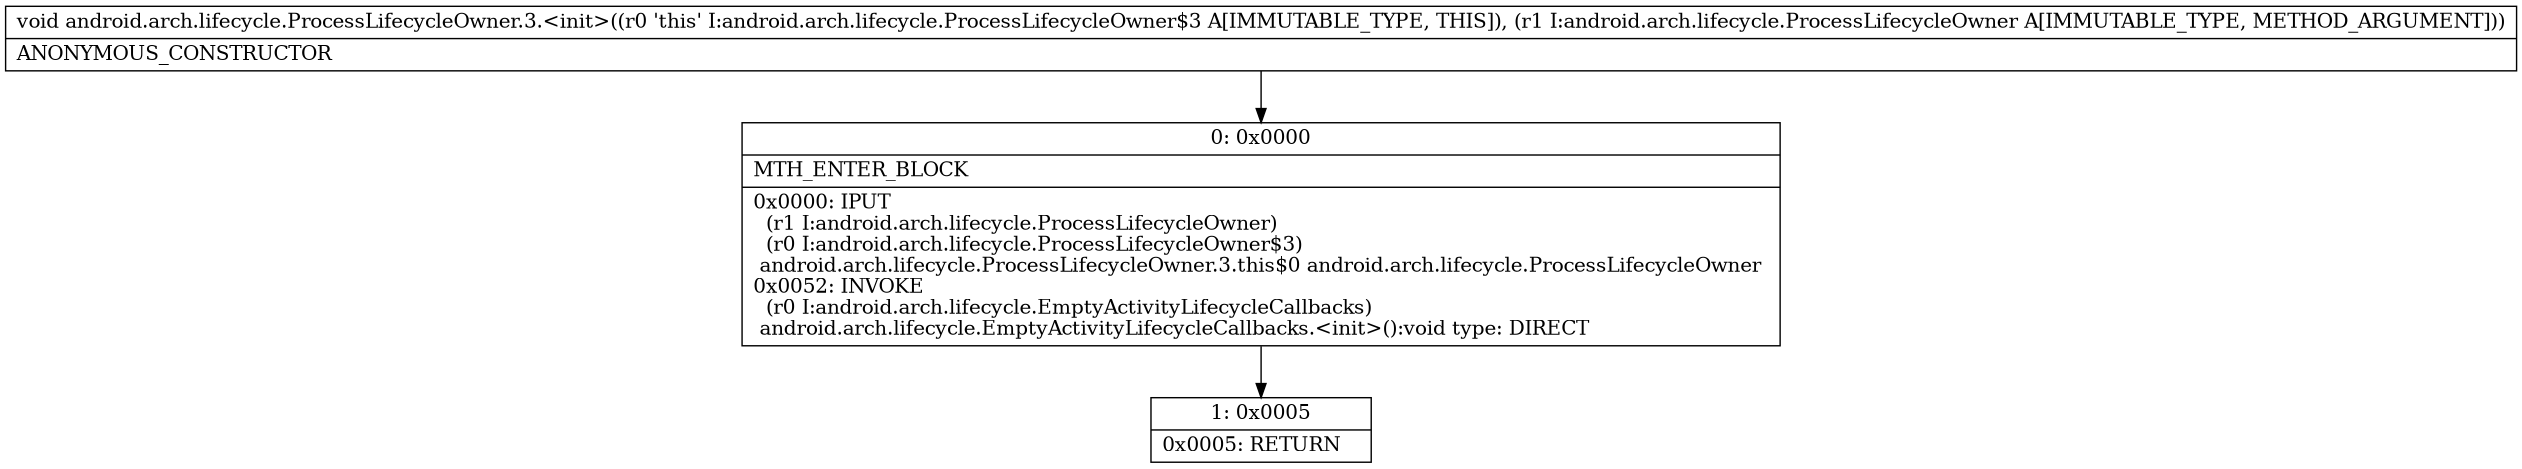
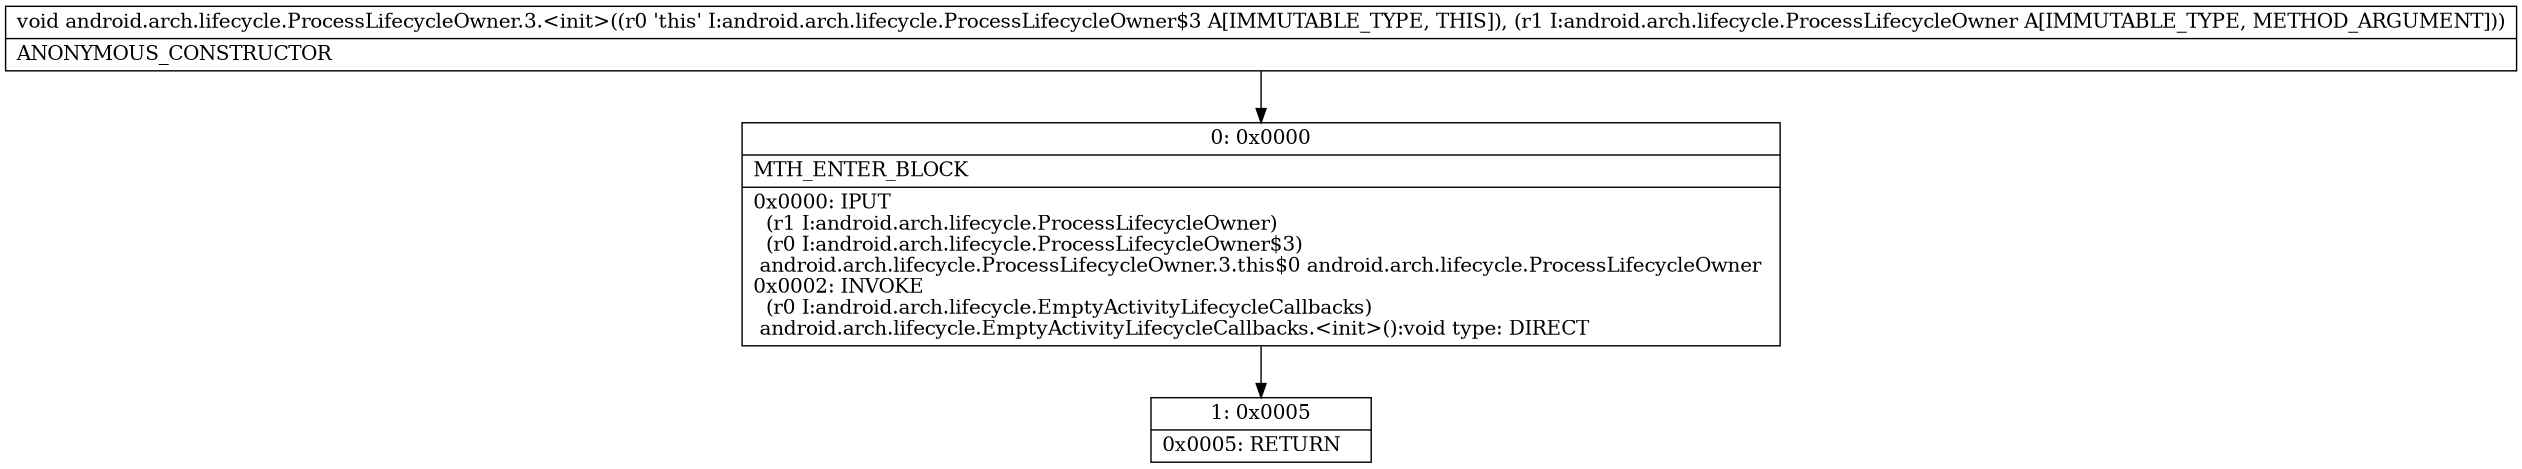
(845, 287) -> (845, 287)
